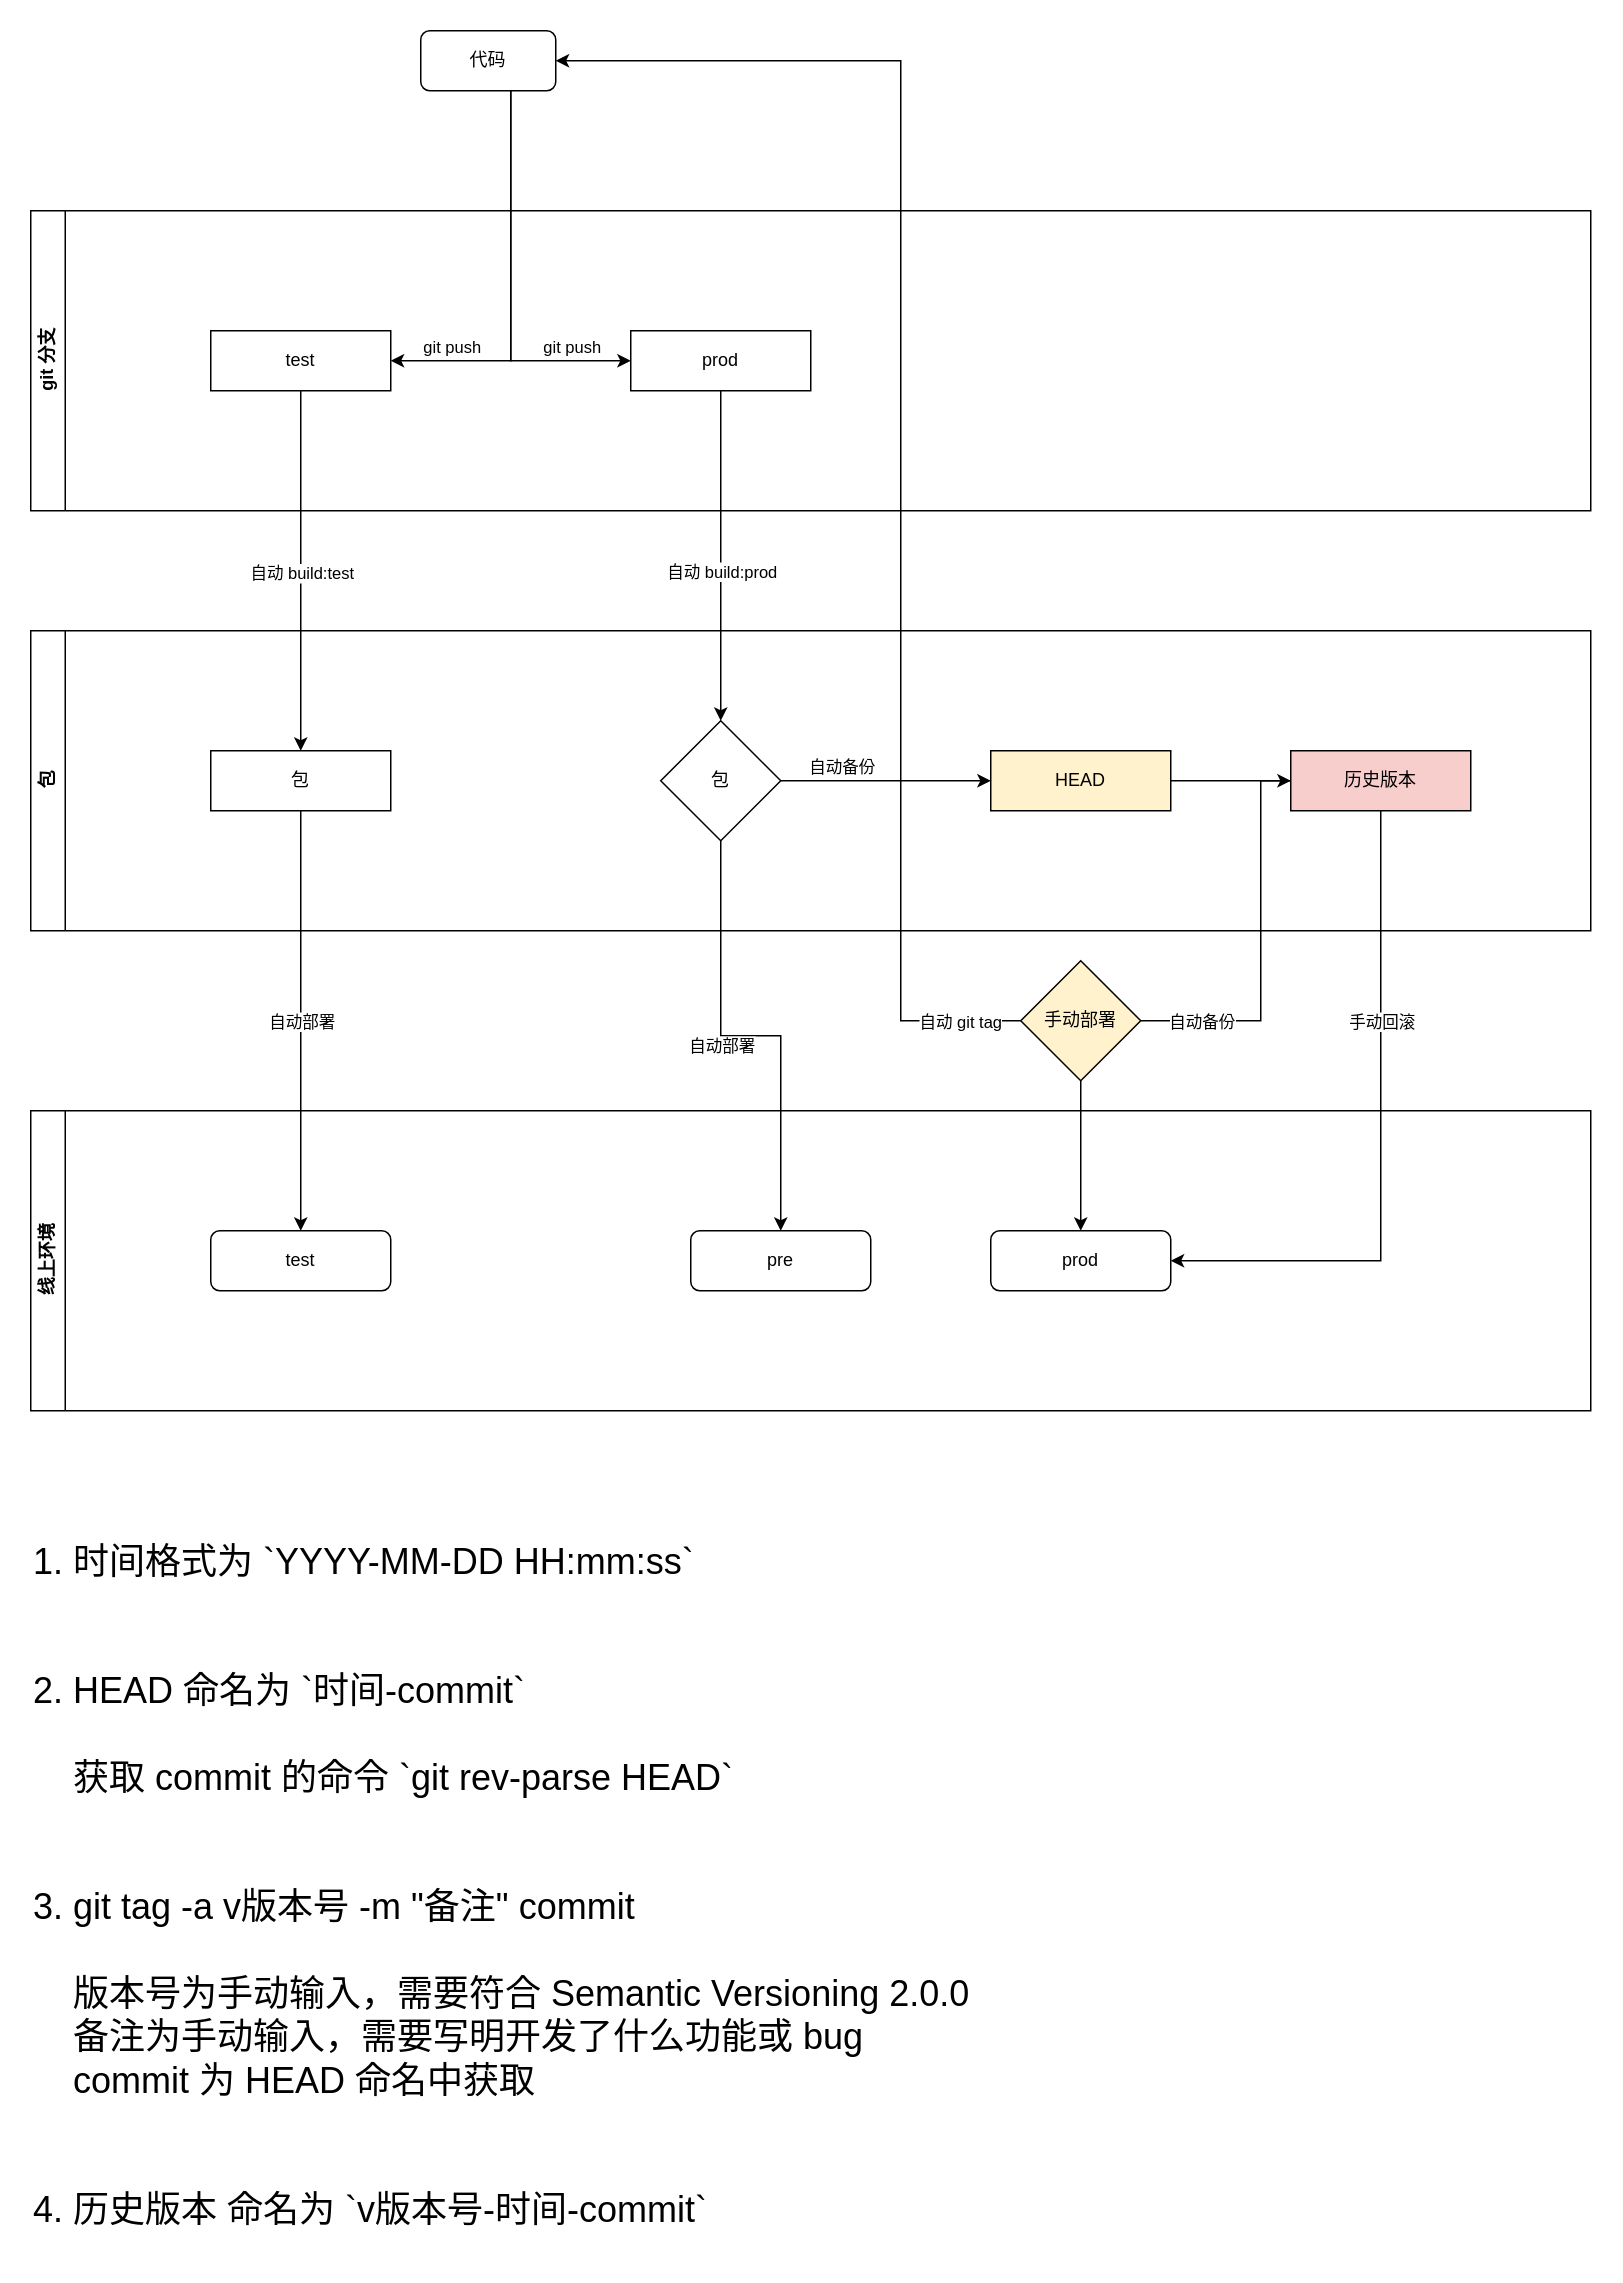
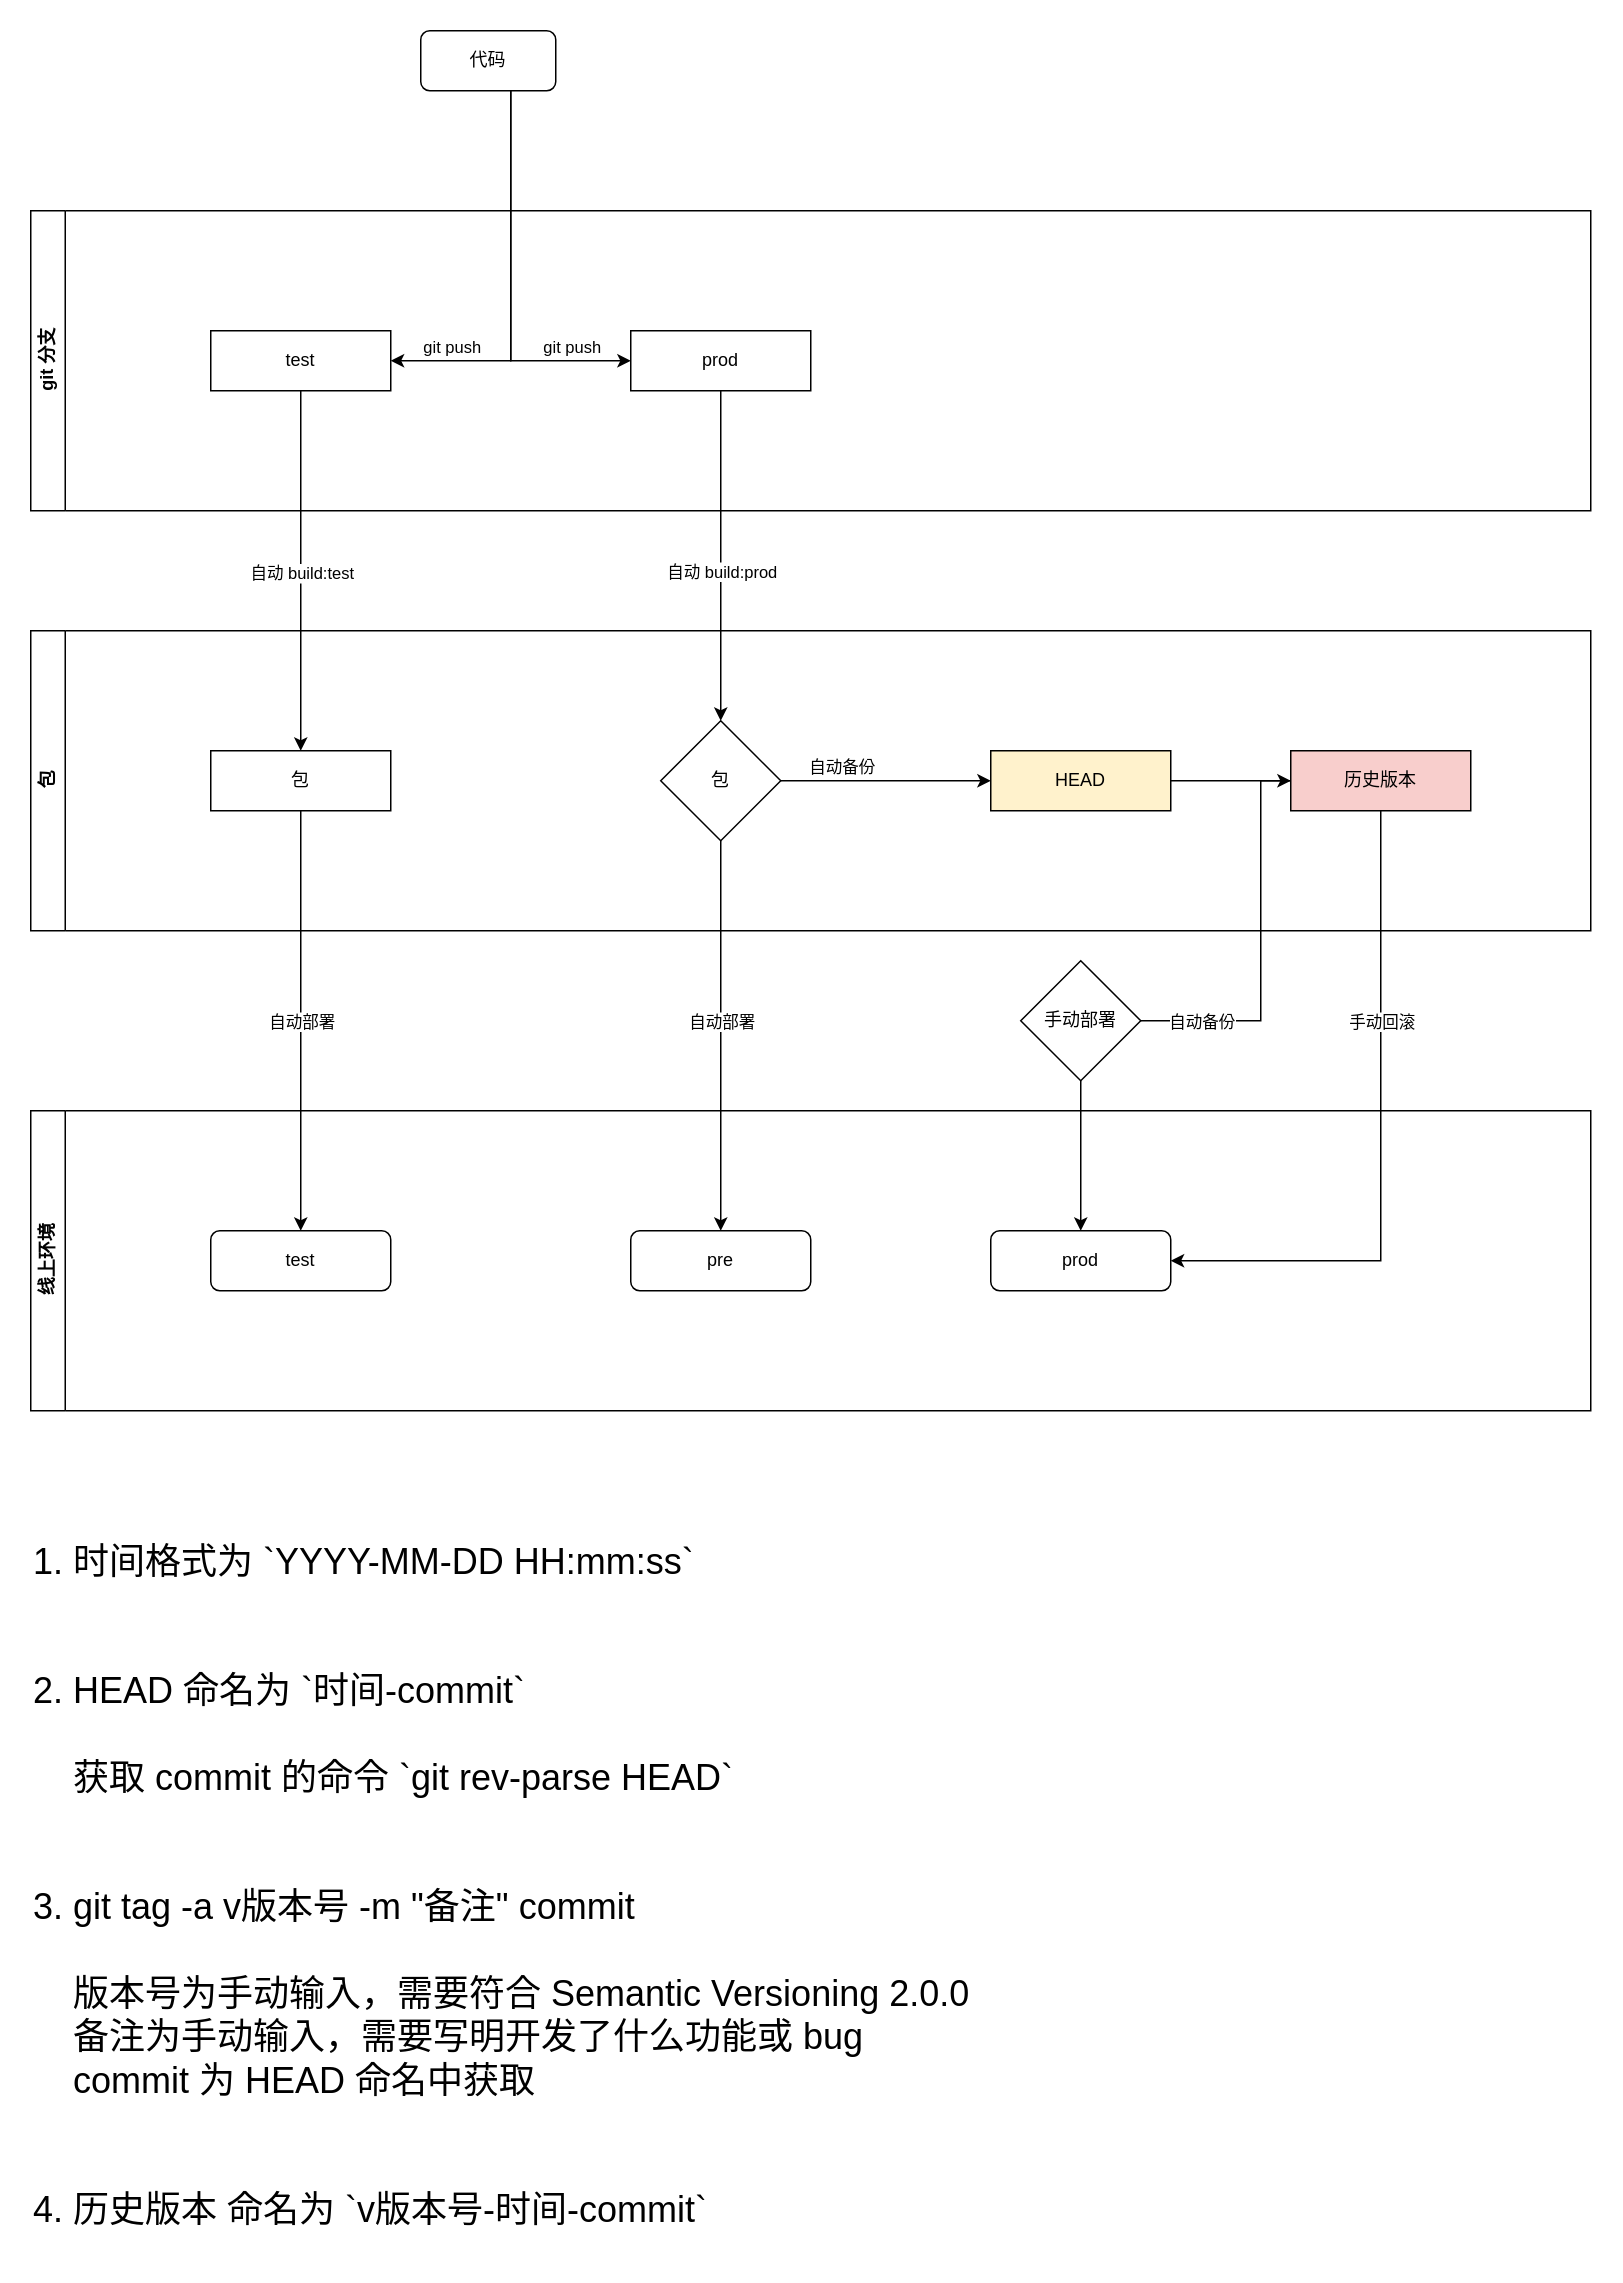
(901, 434) -> none
(1081, 1021) -> (1081, 1021)
(781, 1261) -> (721, 1261)
